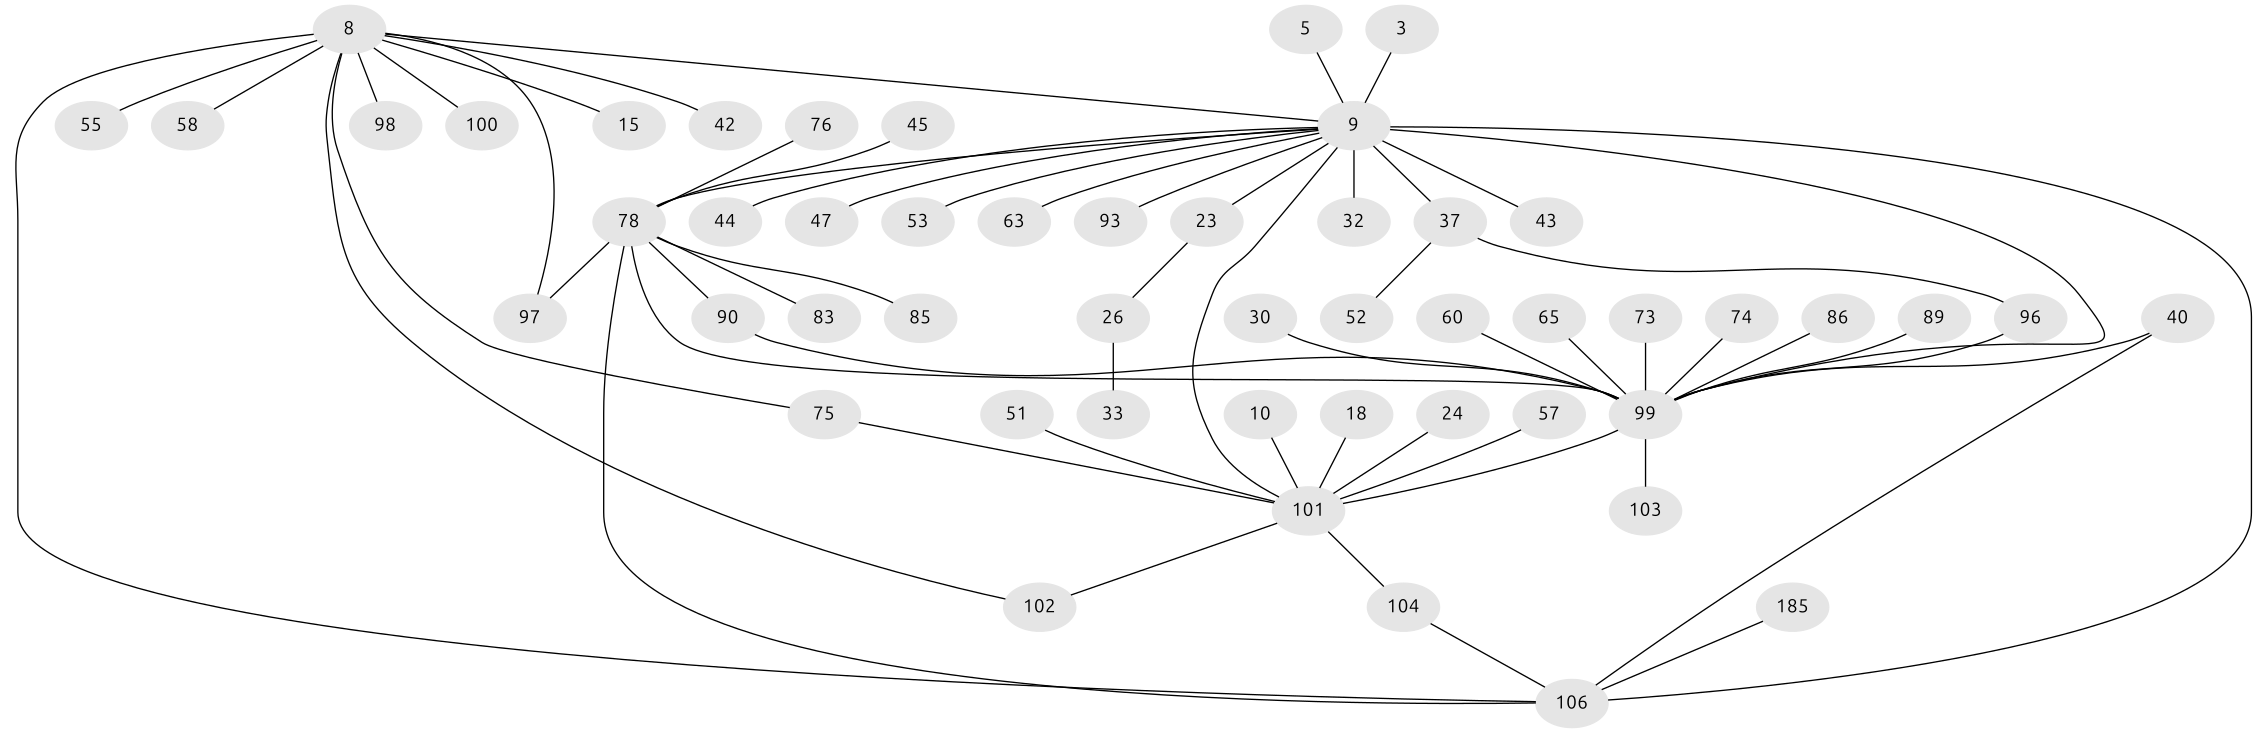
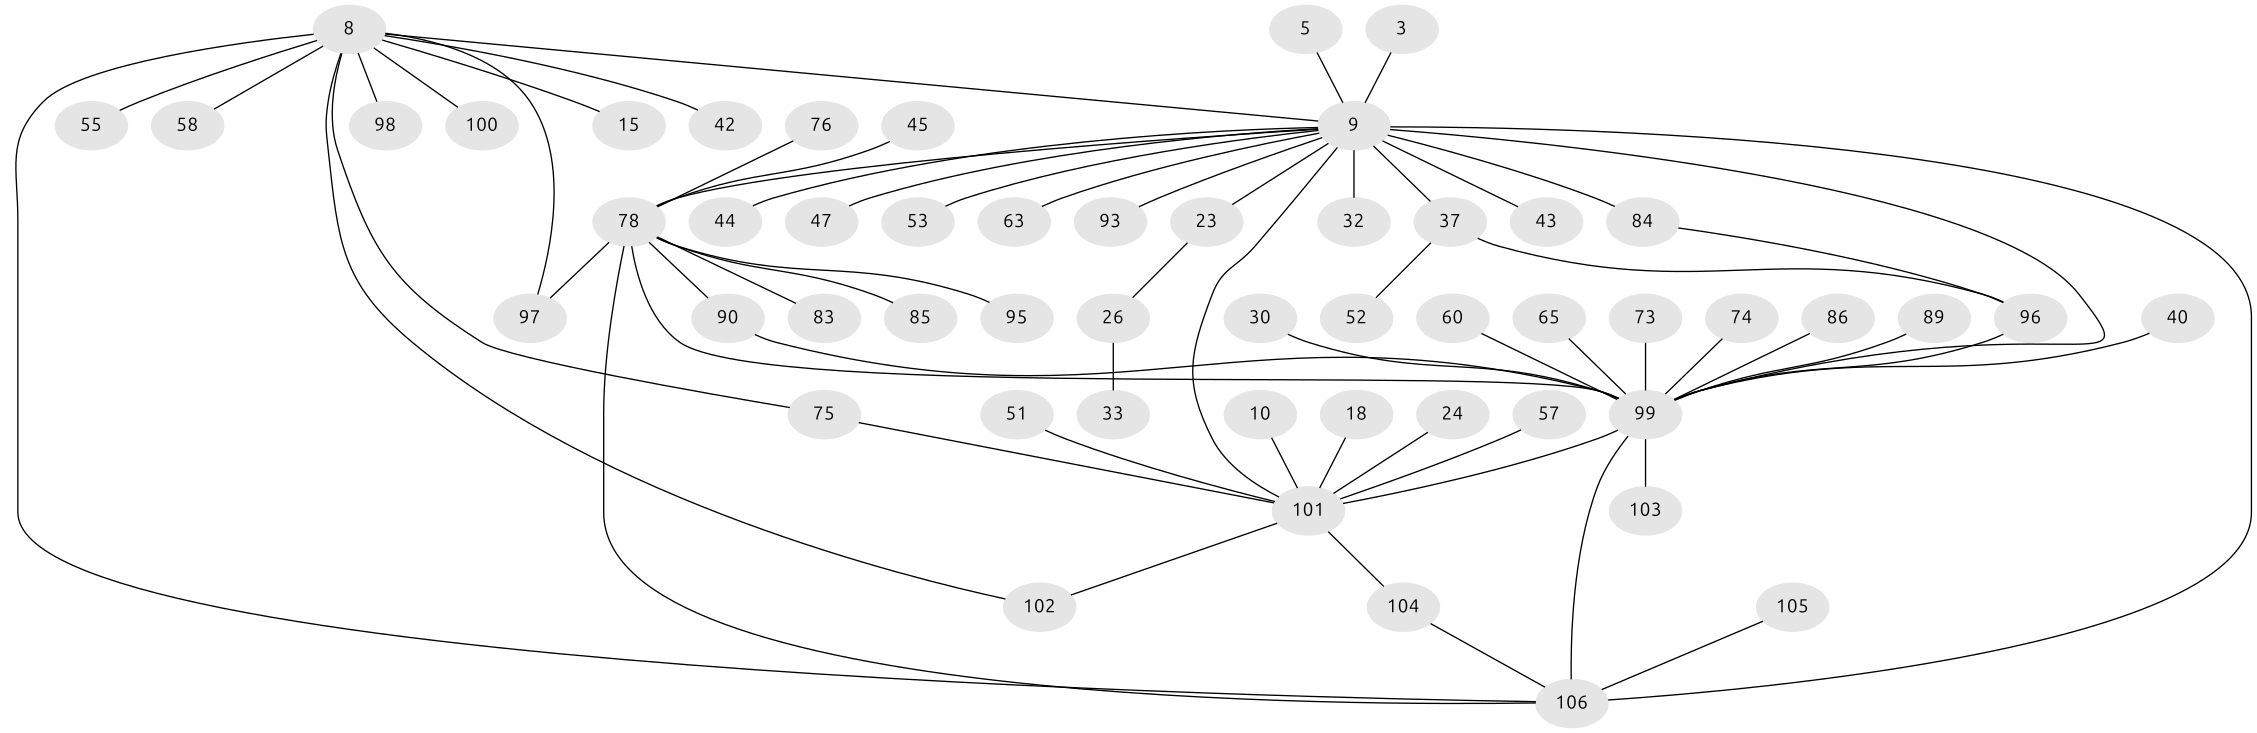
none -> (1643, 222)
none -> (1017, 318)
(1870, 504) -> (1580, 553)
(1793, 607) -> (1793, 607)
